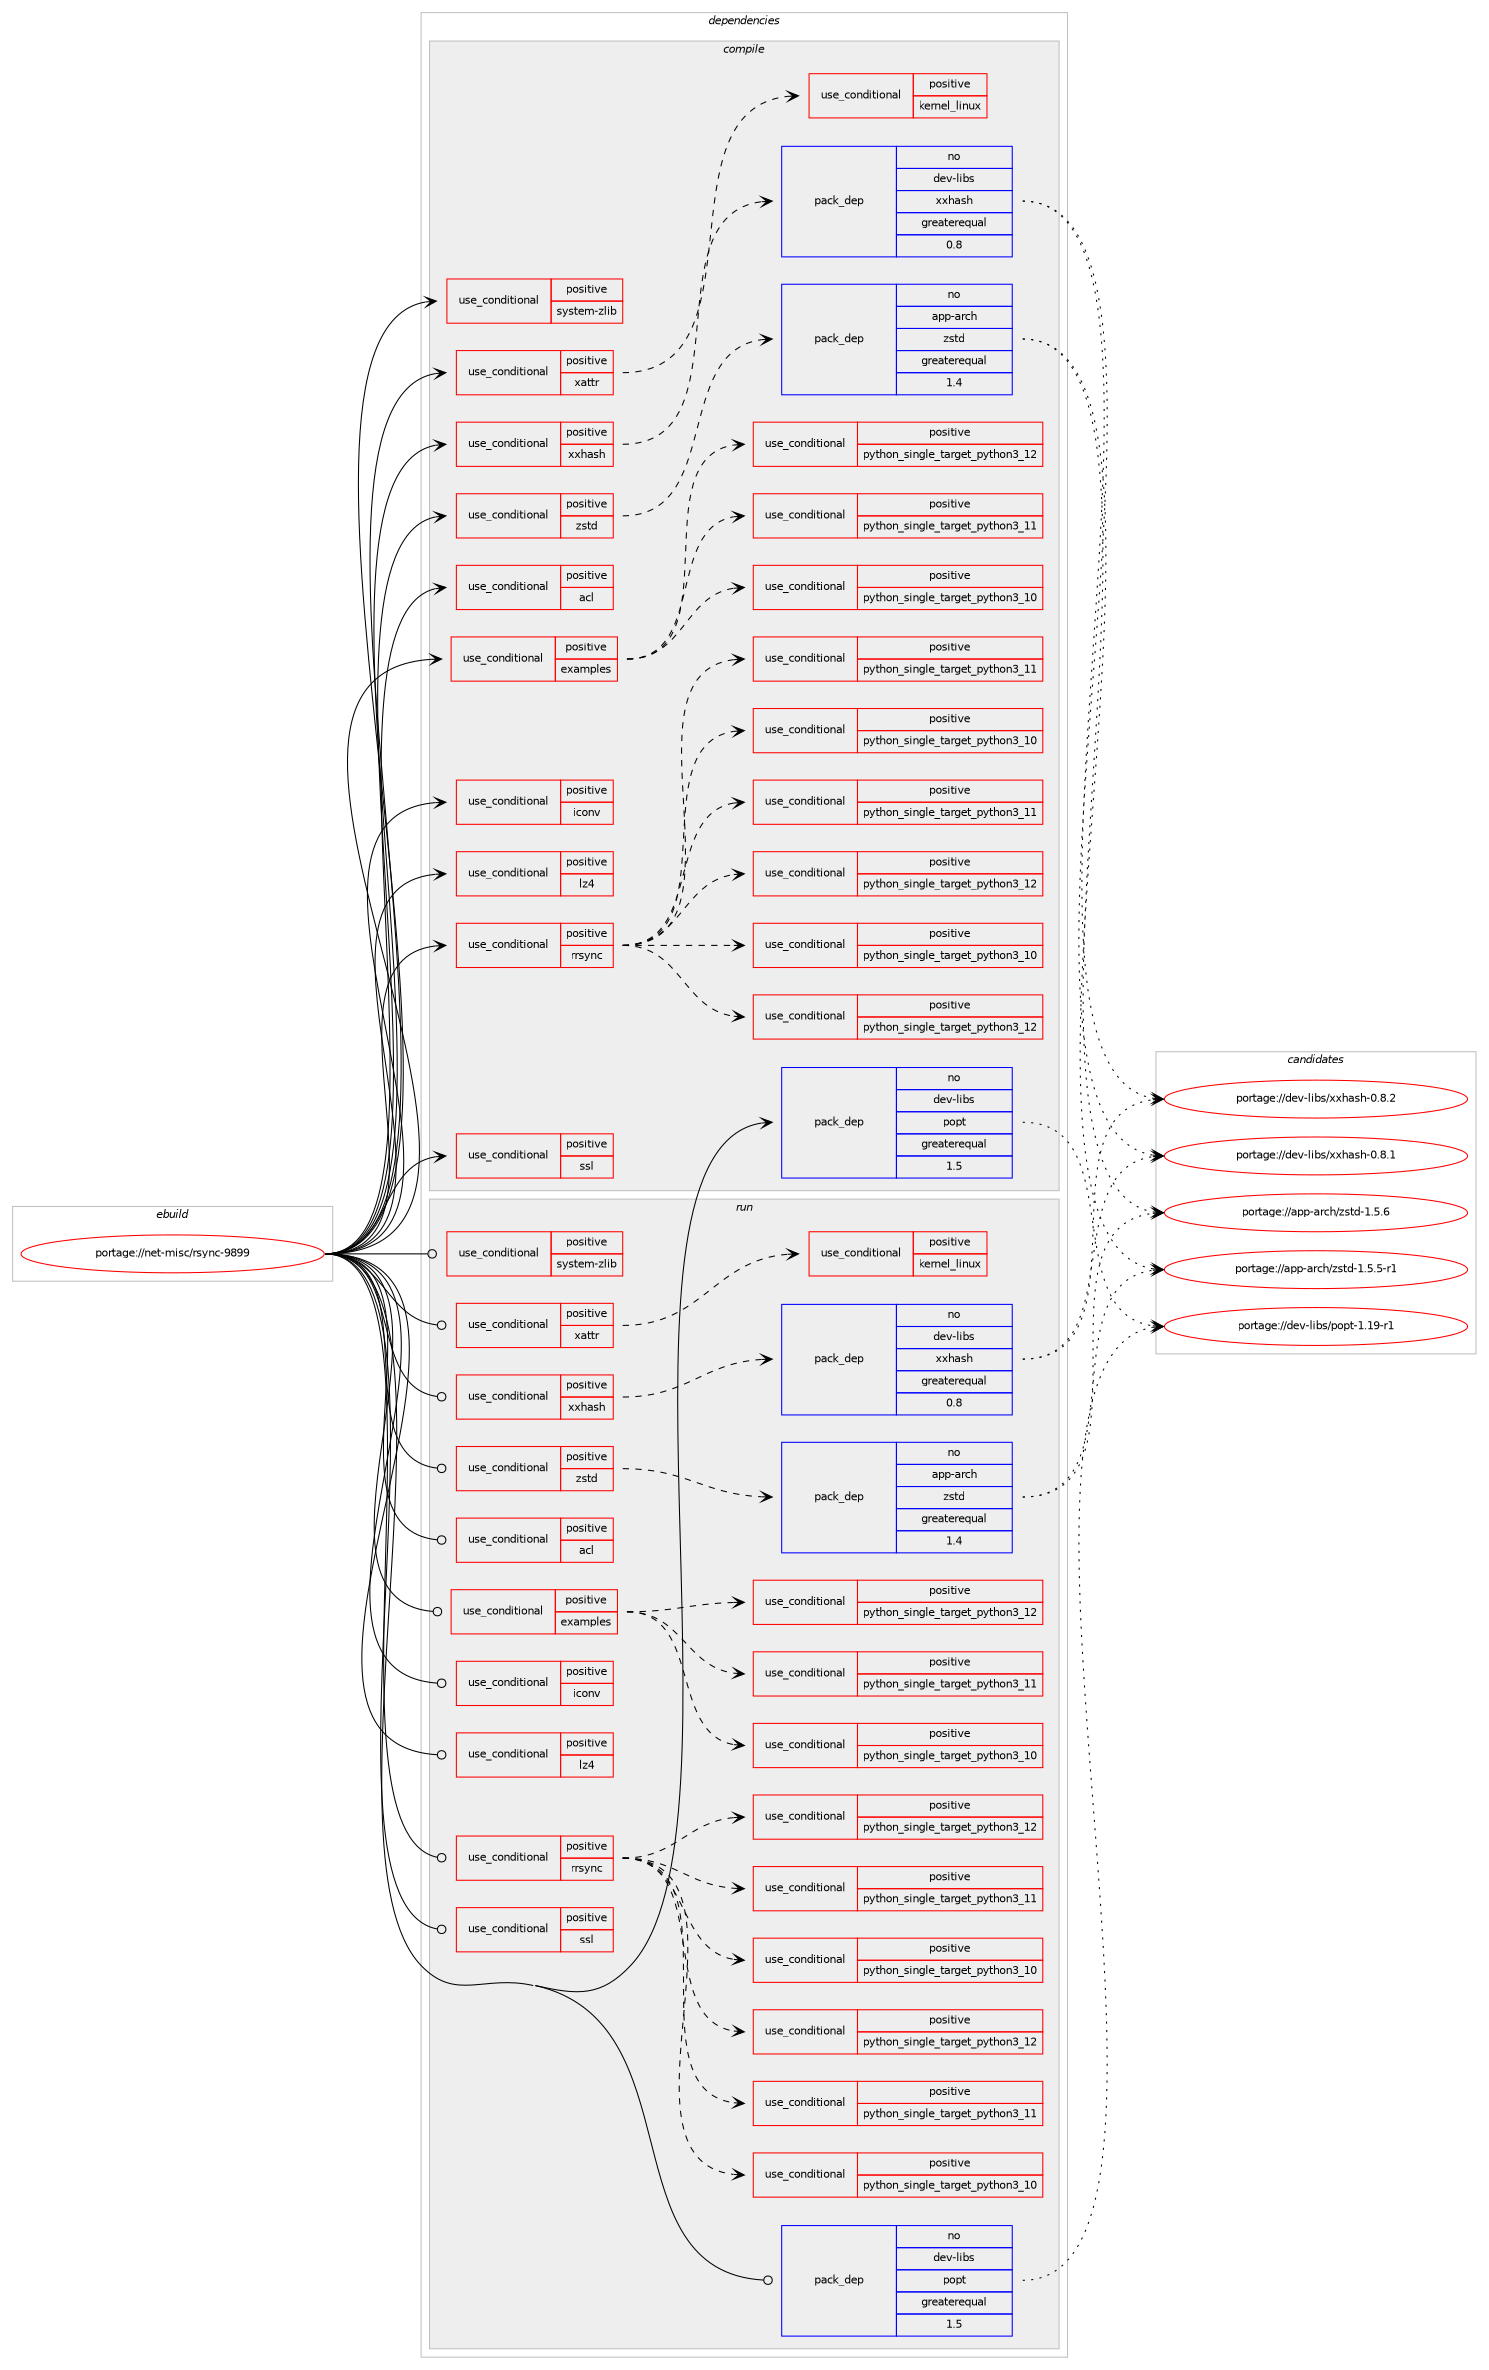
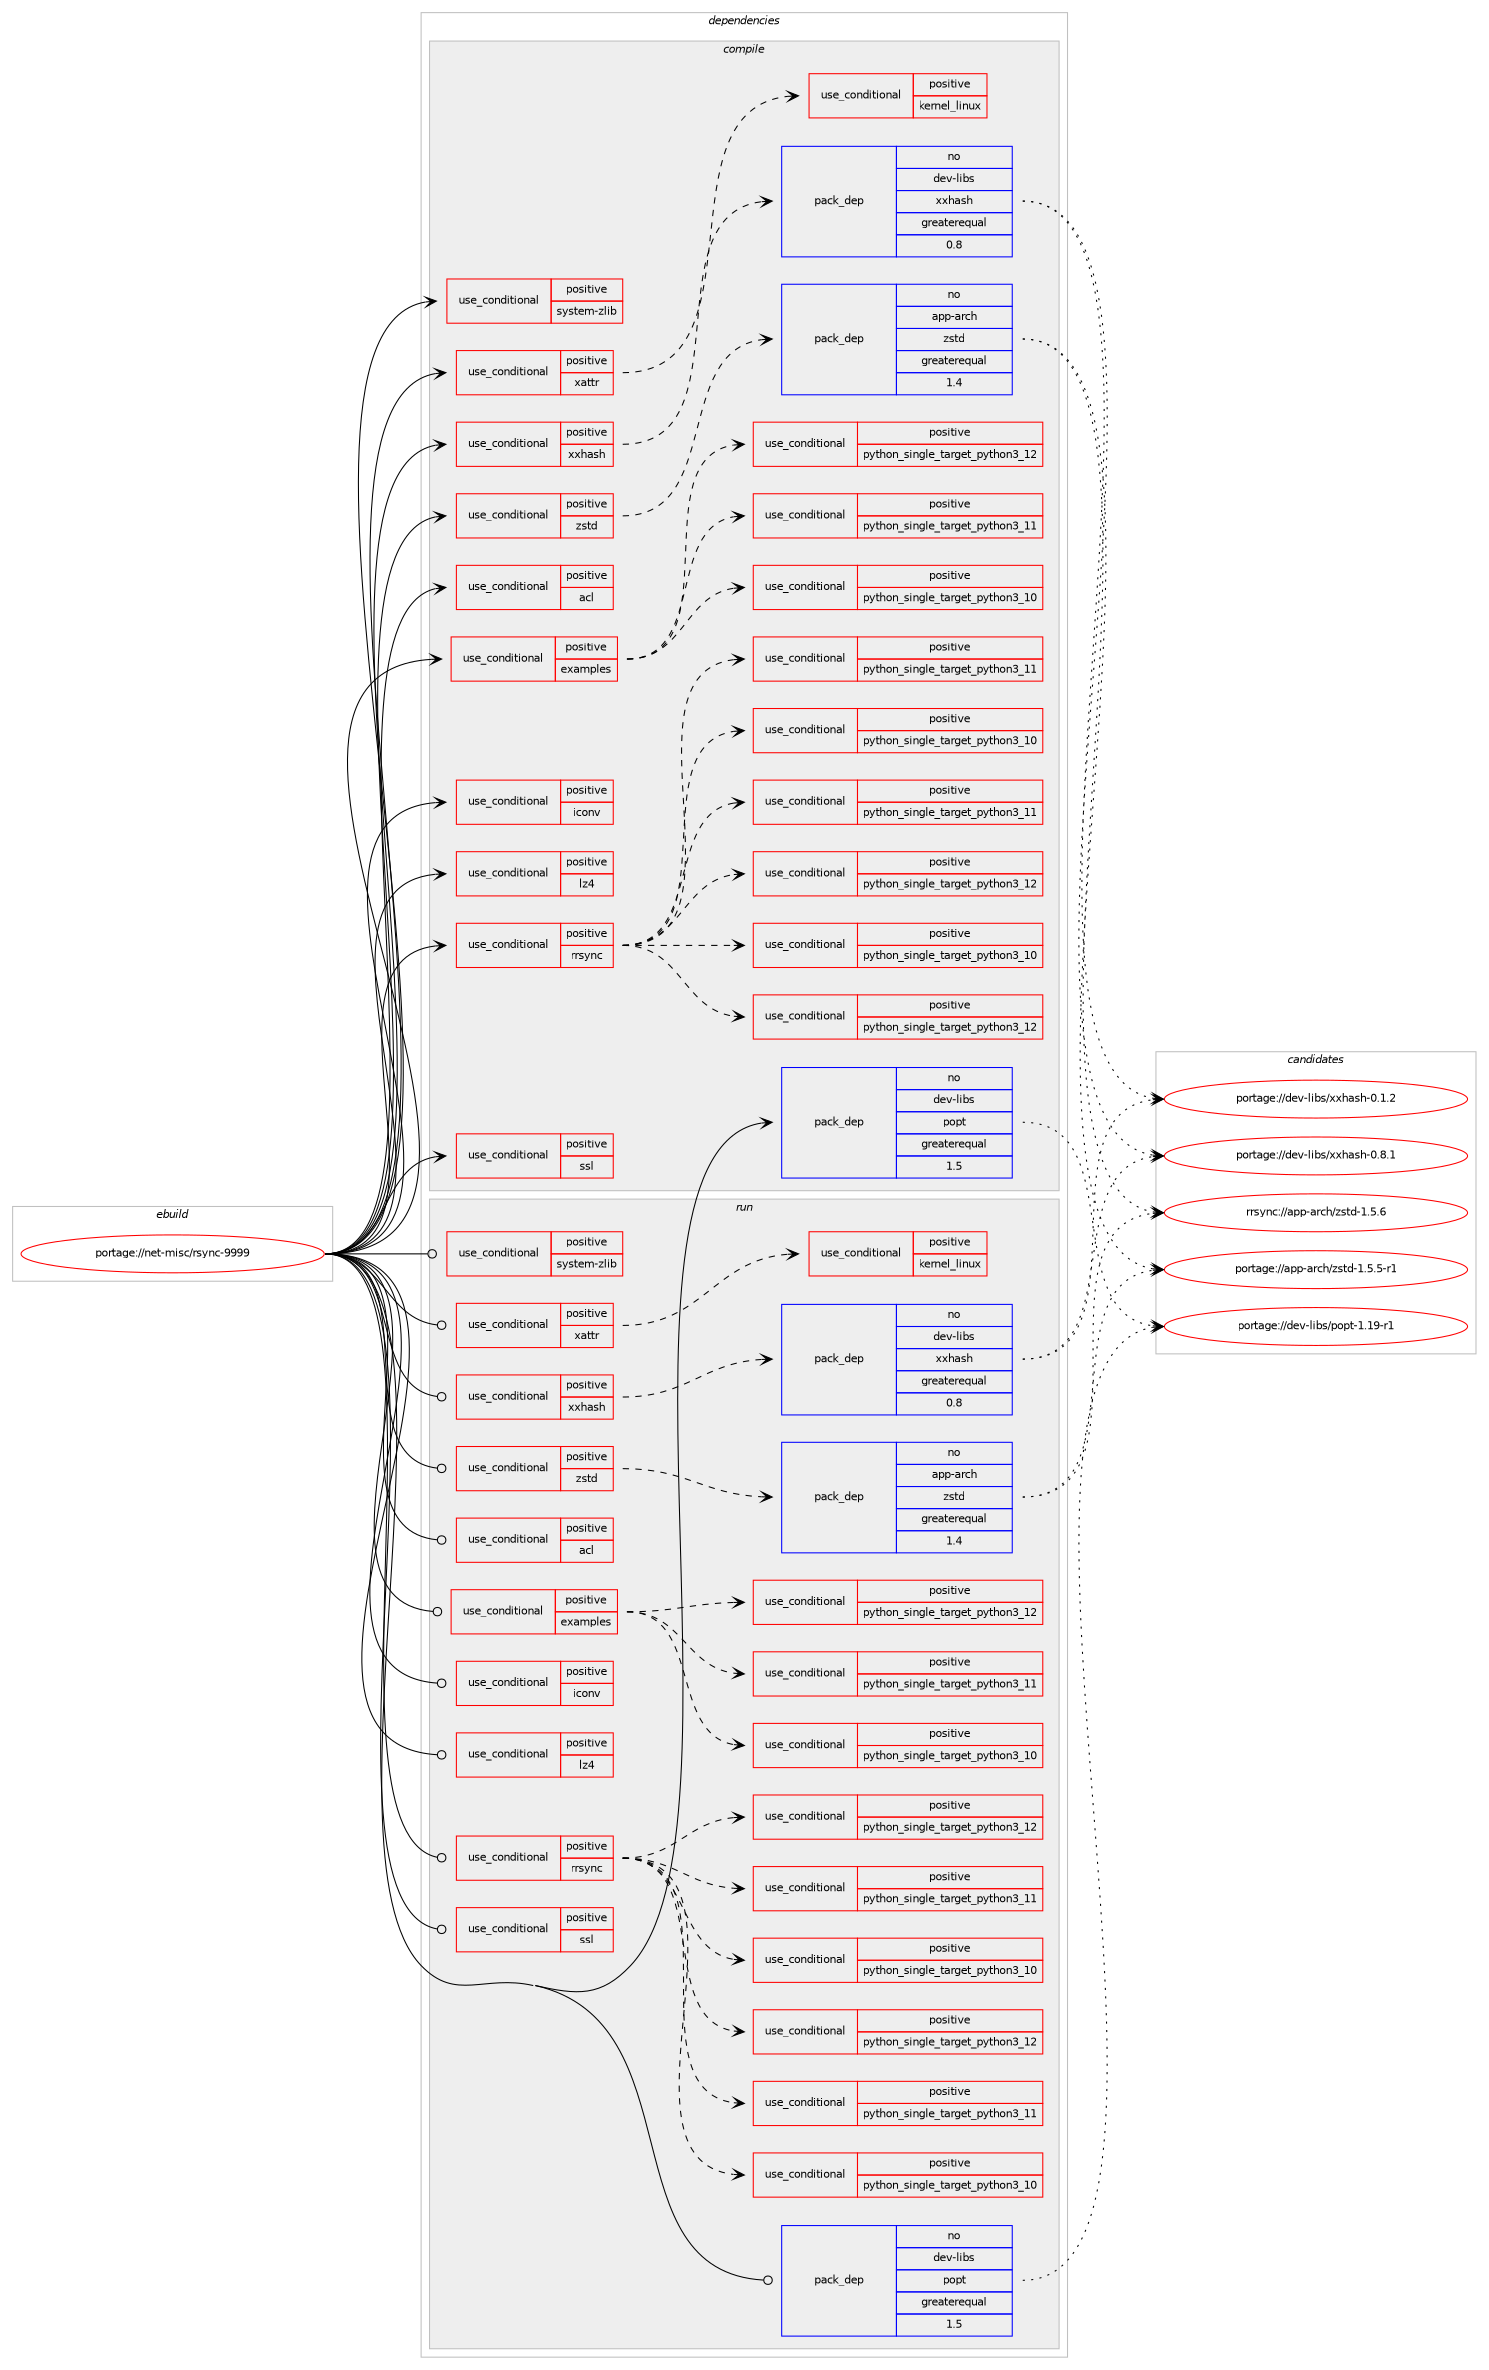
(1316, 1099) -> (1316, 1099)
(1316, 1213) -> (1316, 1213)
(173, 1254) -> (173, 1254)
